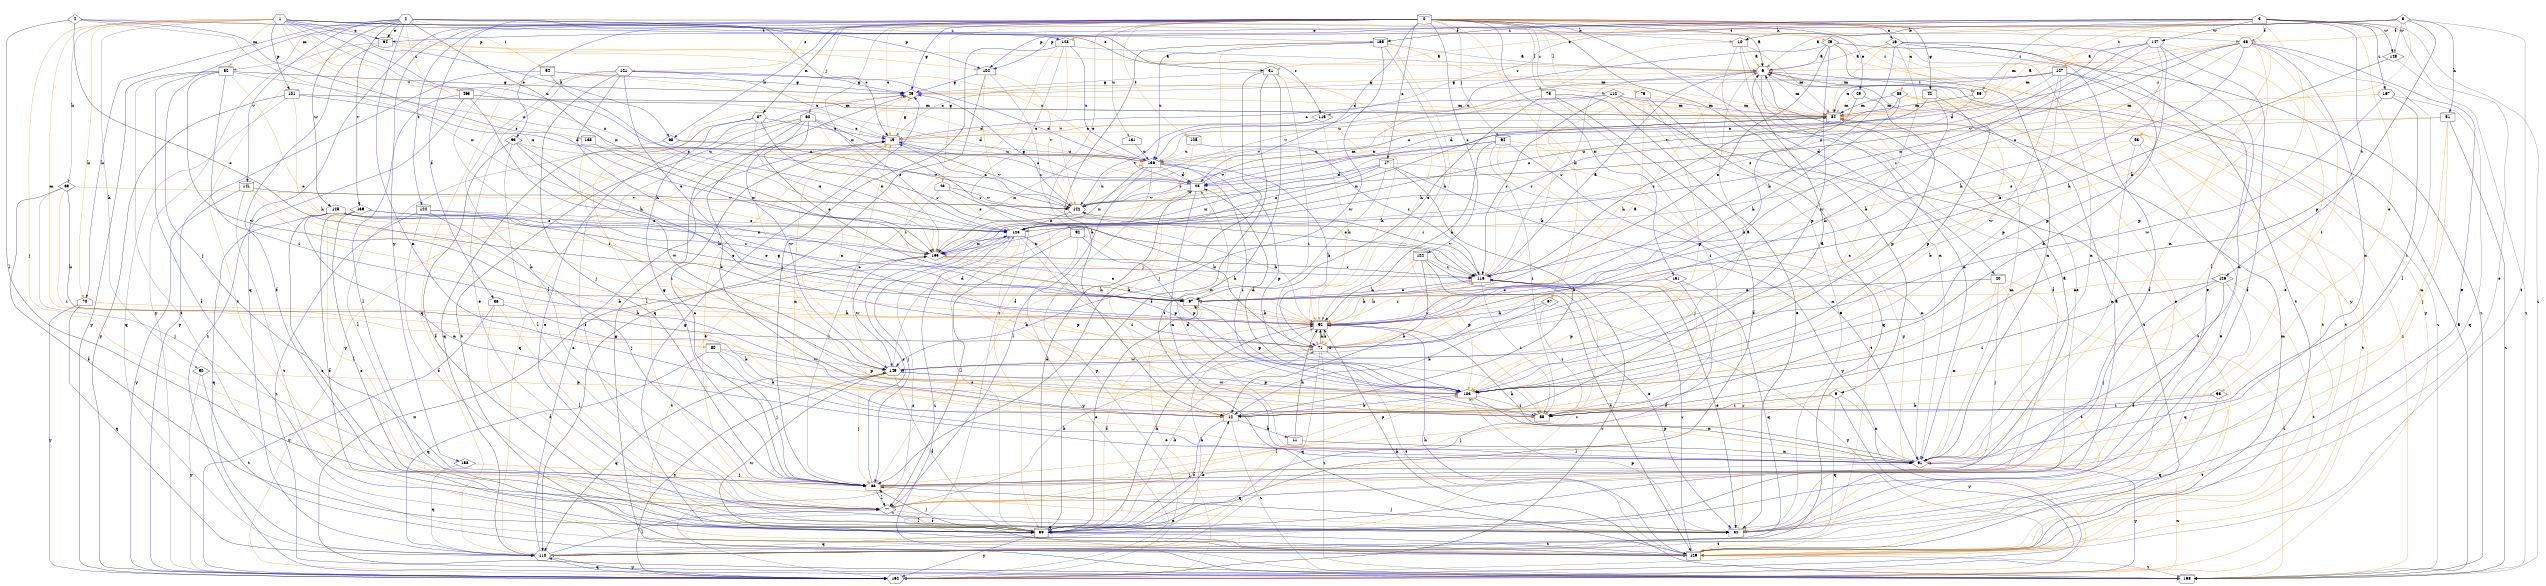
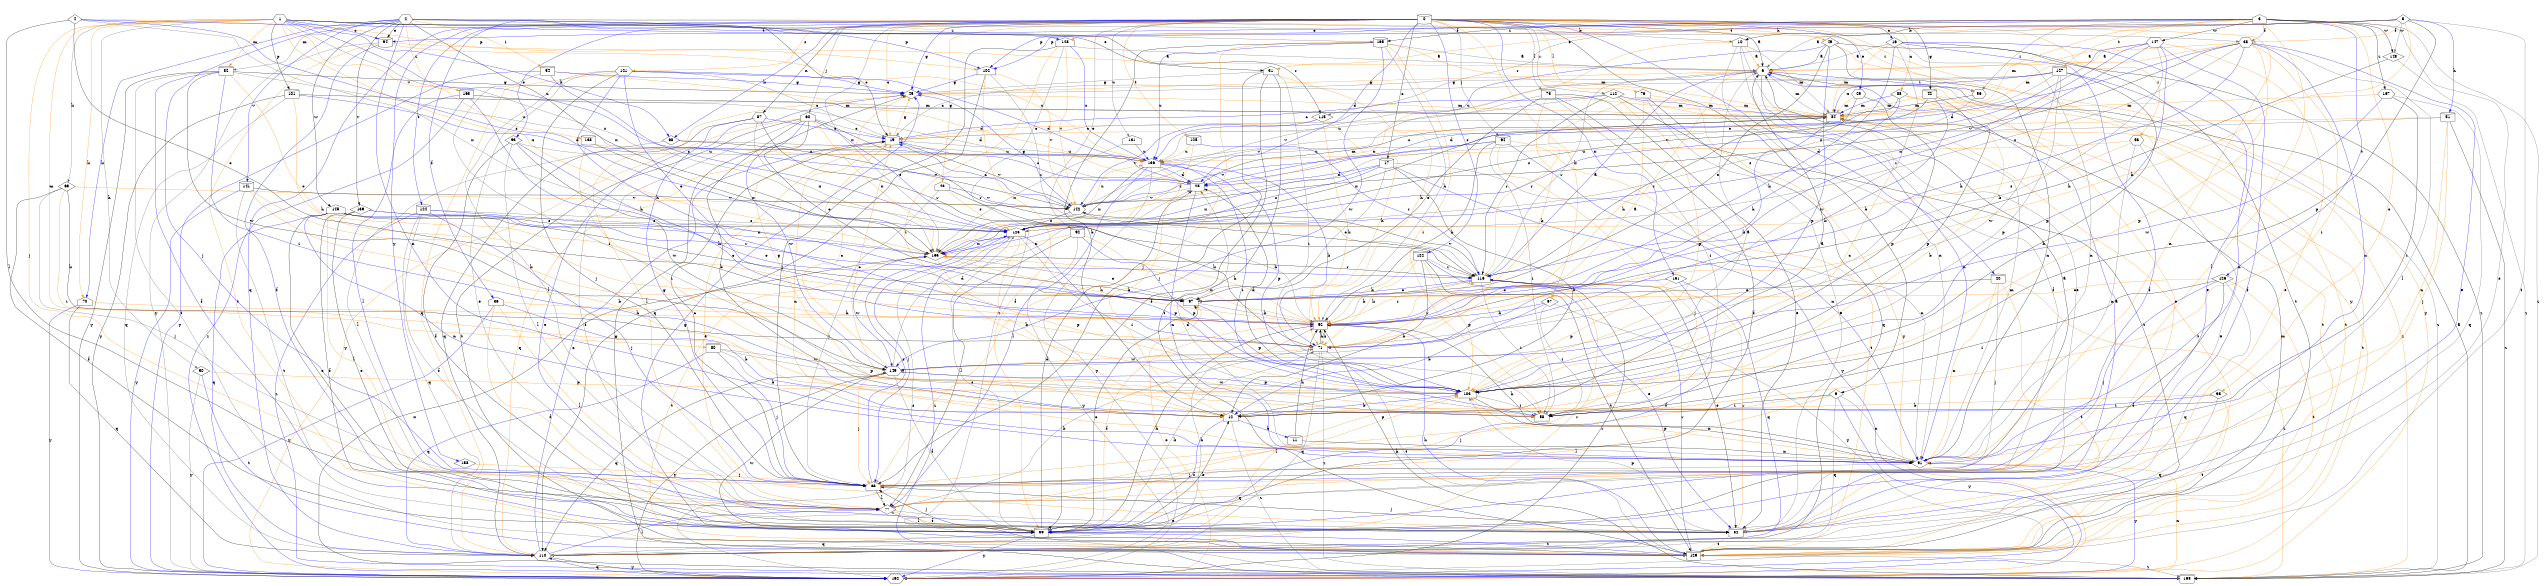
(2116, 60) -> (2043, 64)
(466, 94) -> (466, 94)
(439, 542) -> (449, 425)
